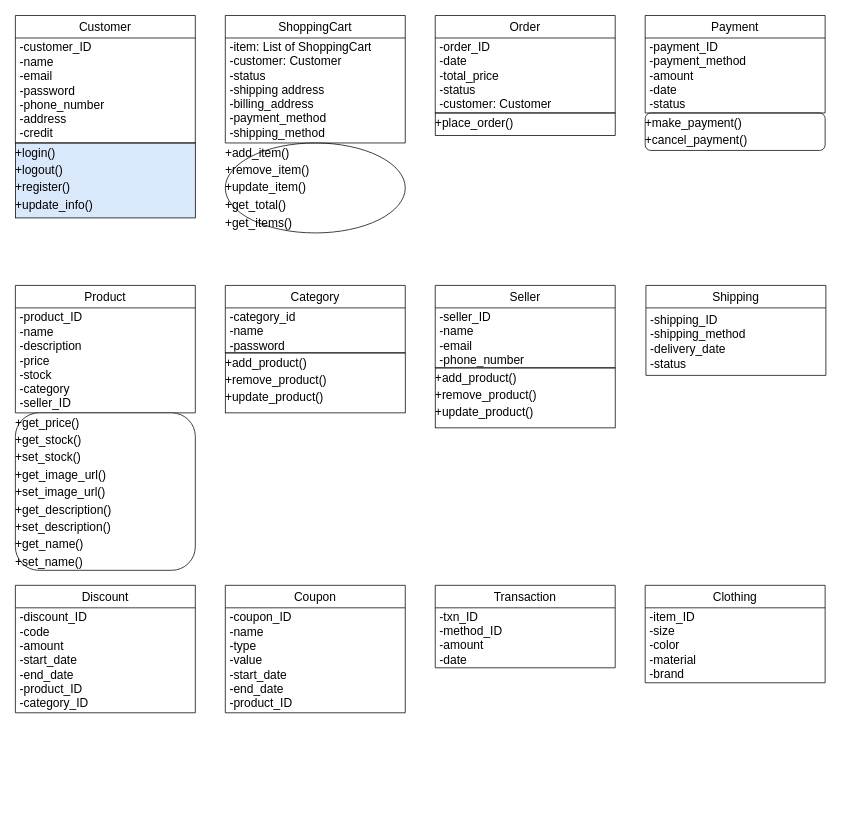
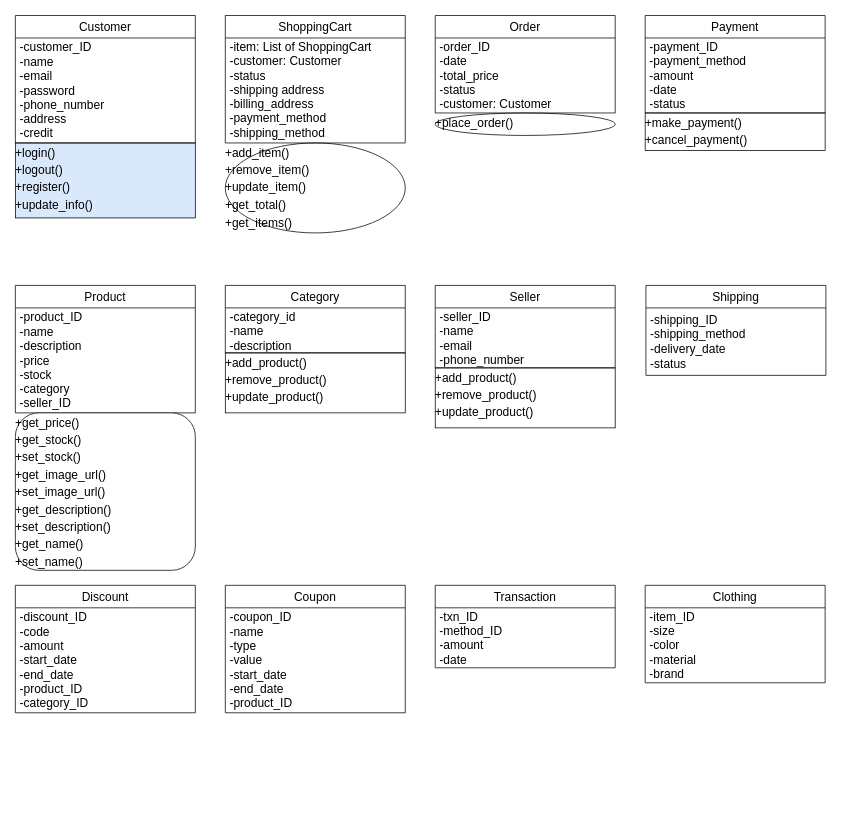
(525, 124) -> (525, 124)
(735, 132) -> (735, 132)
(269, 330) -> (269, 330)
